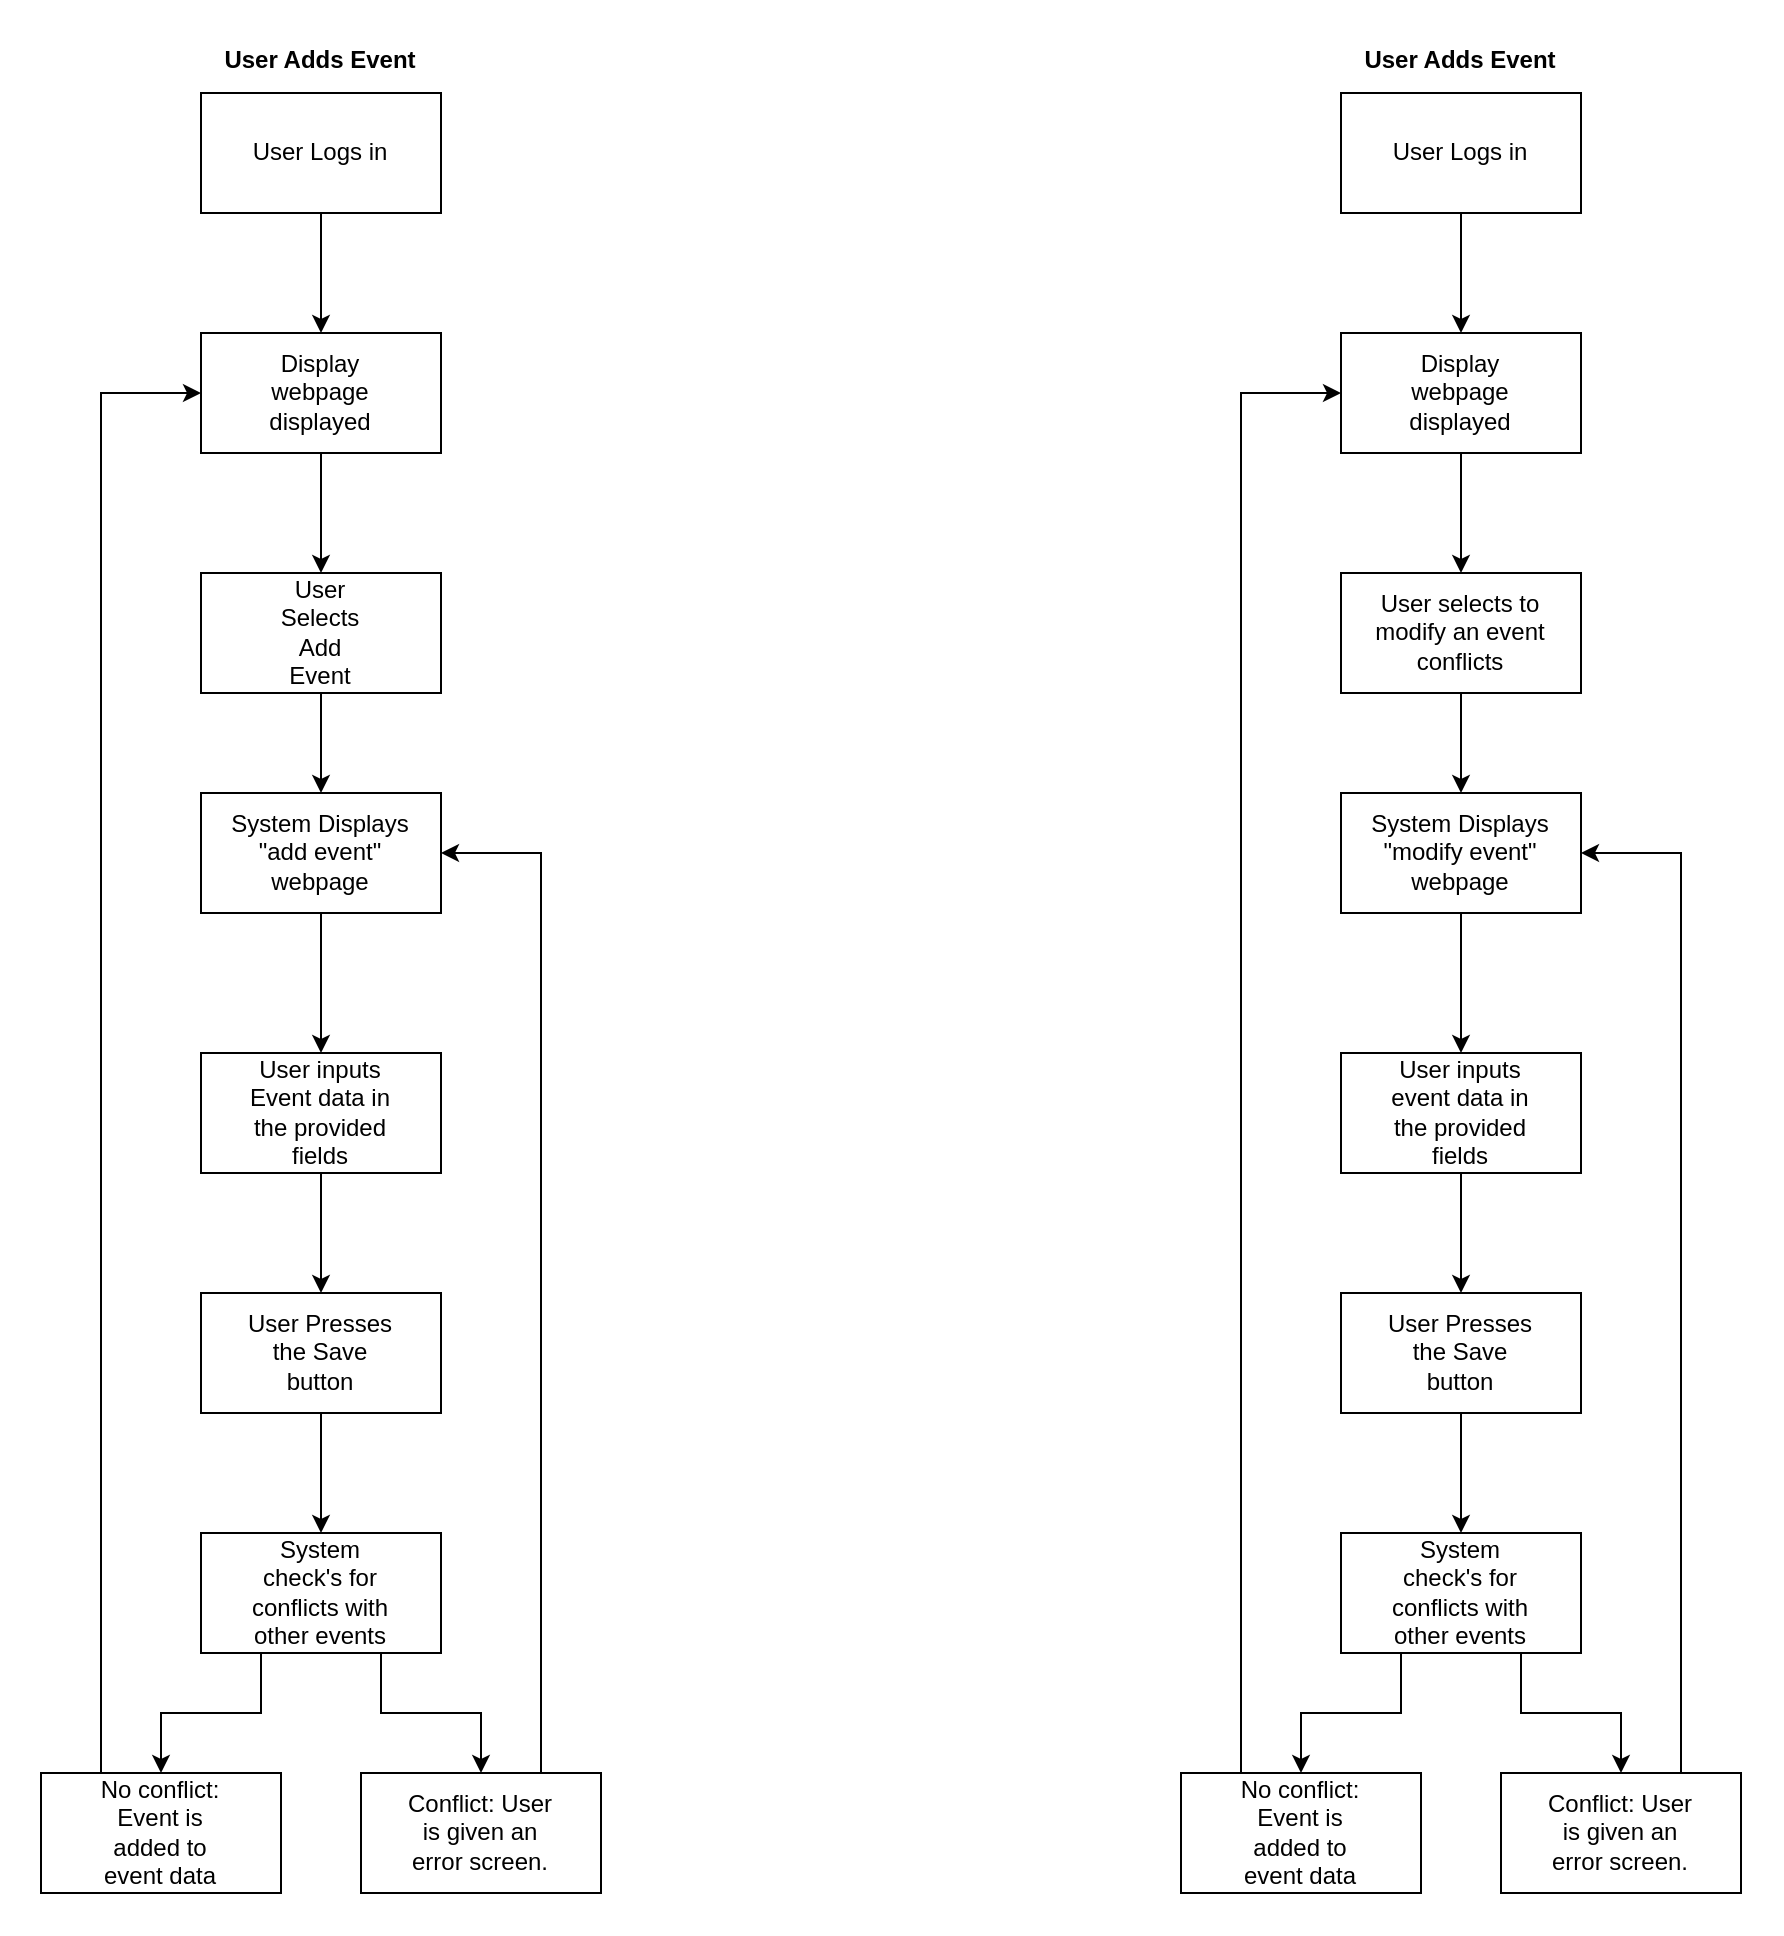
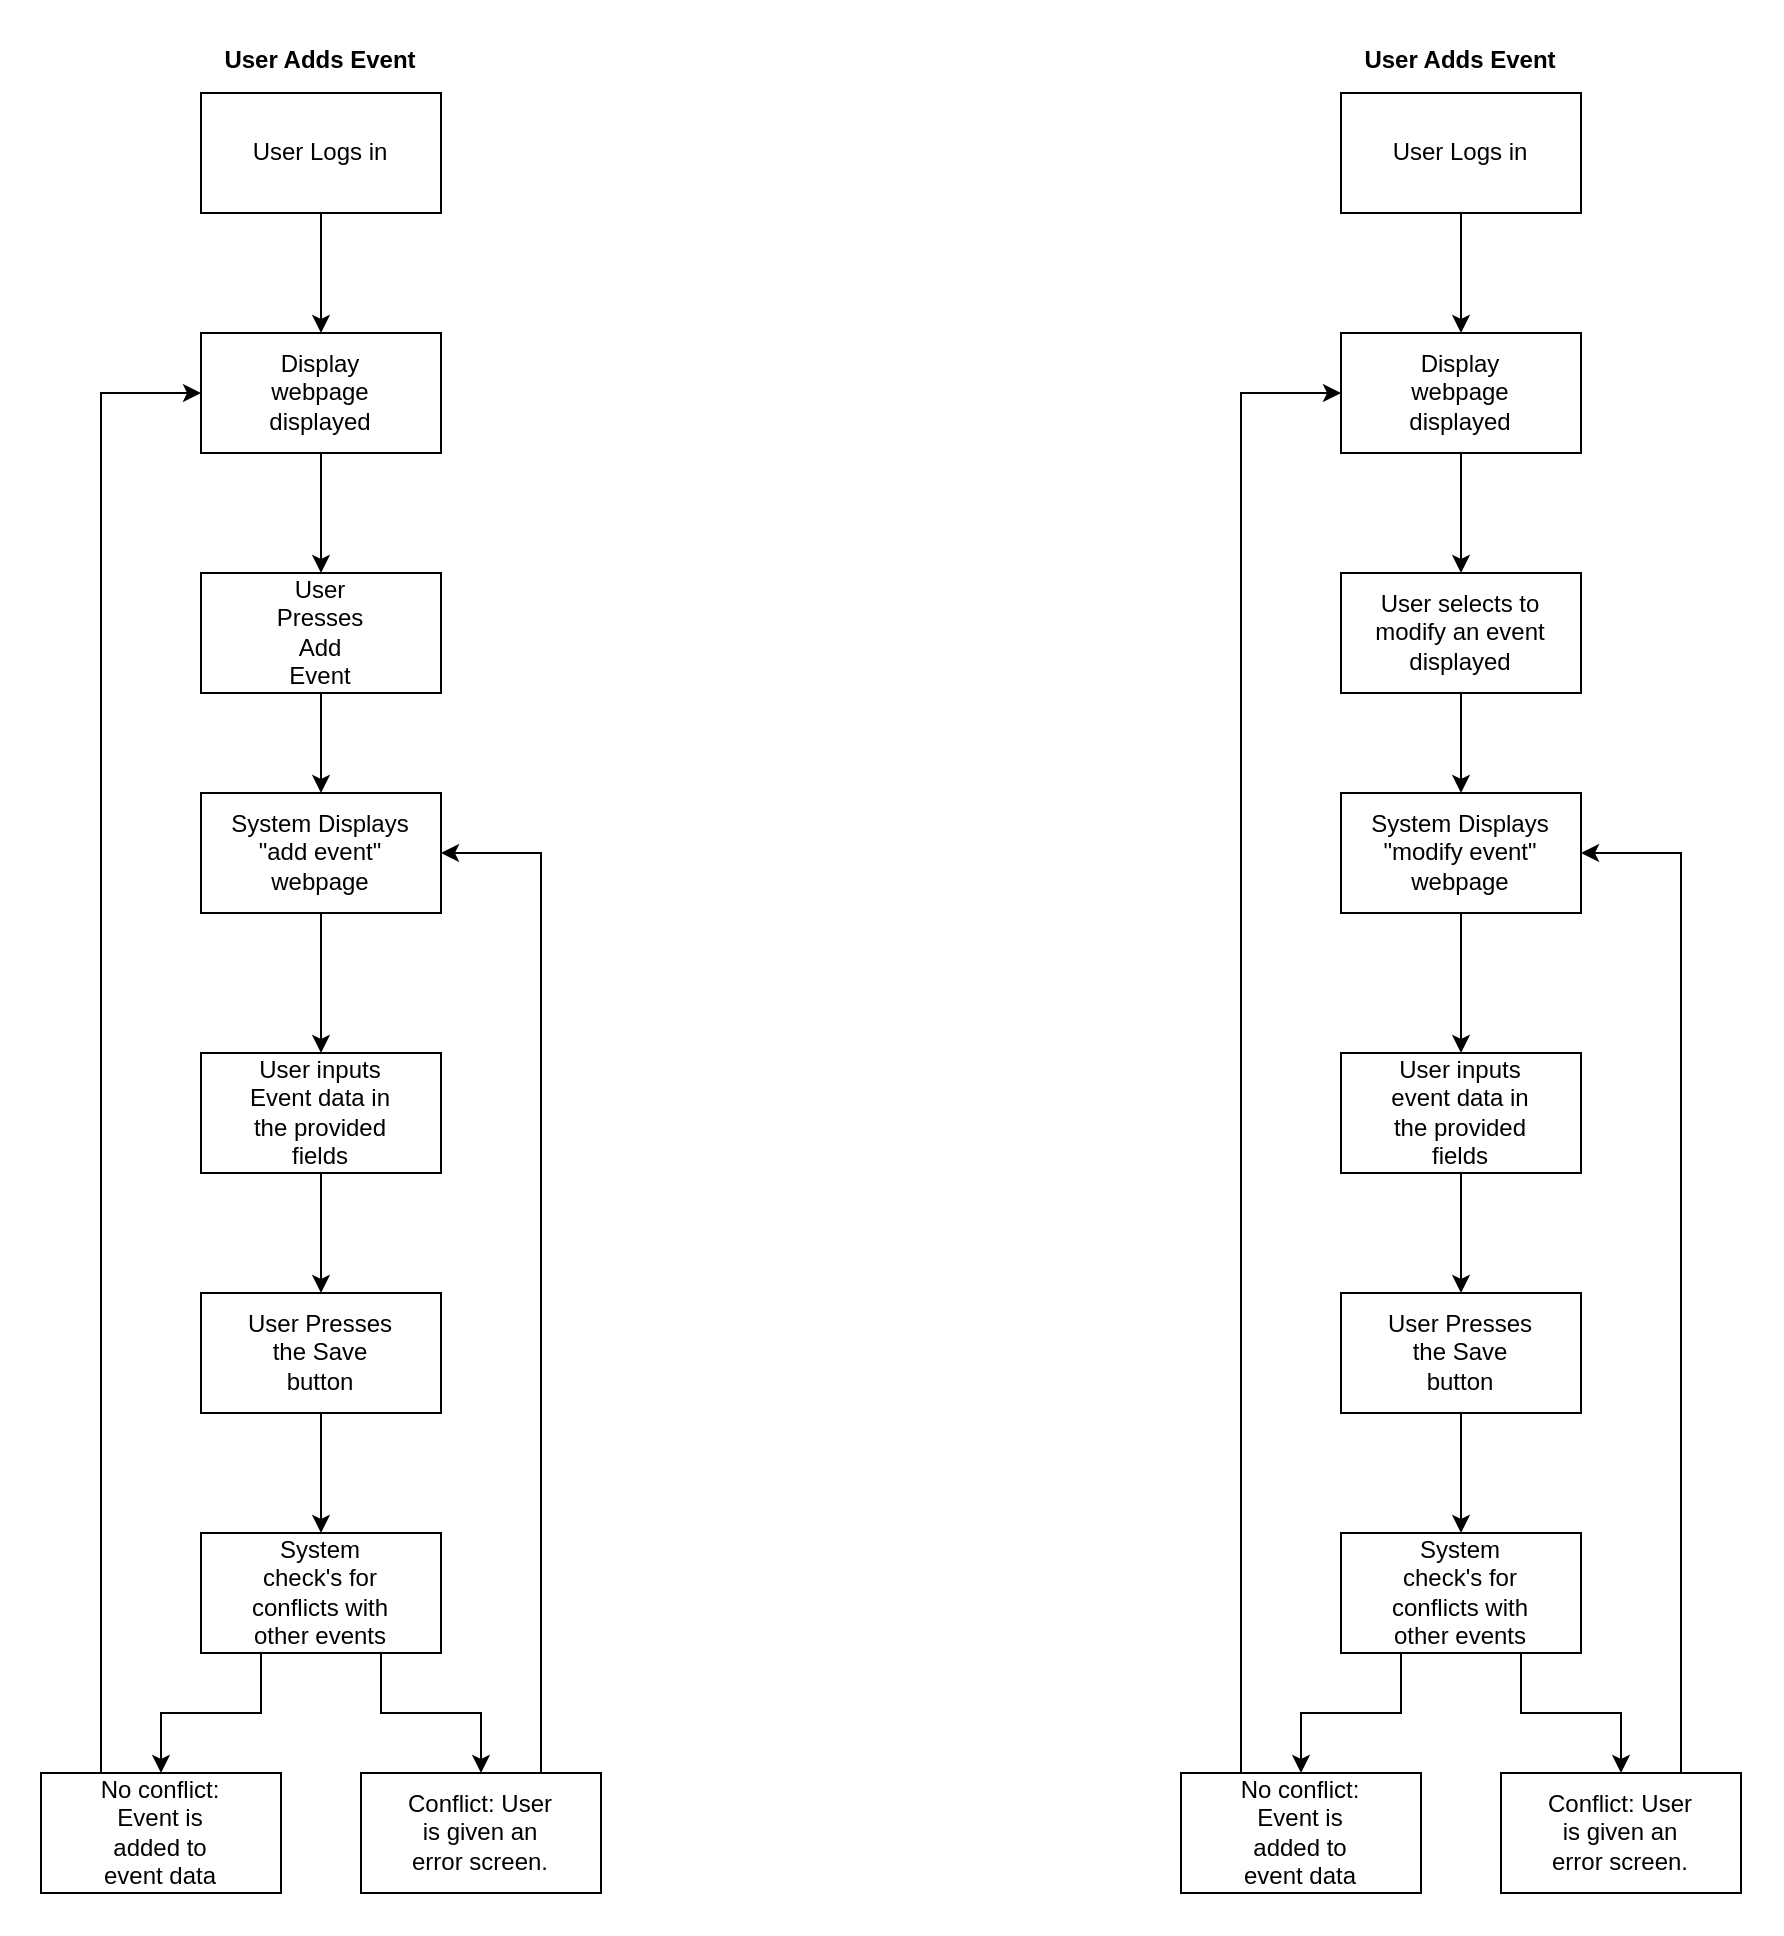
(321, 633) -> (321, 633)
(1461, 633) -> (1461, 633)
